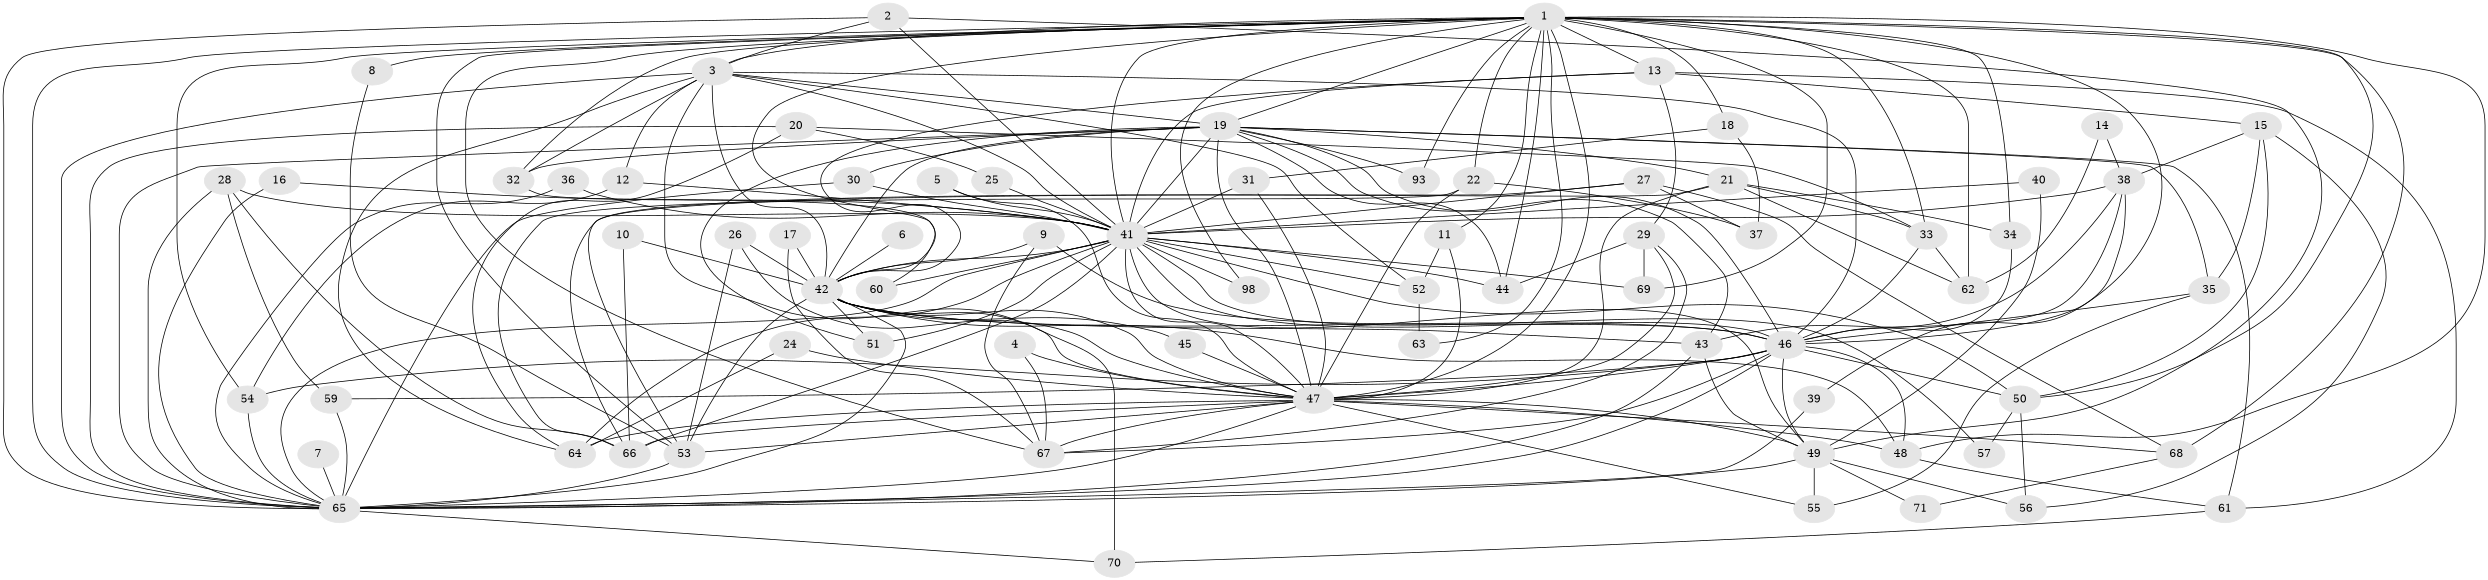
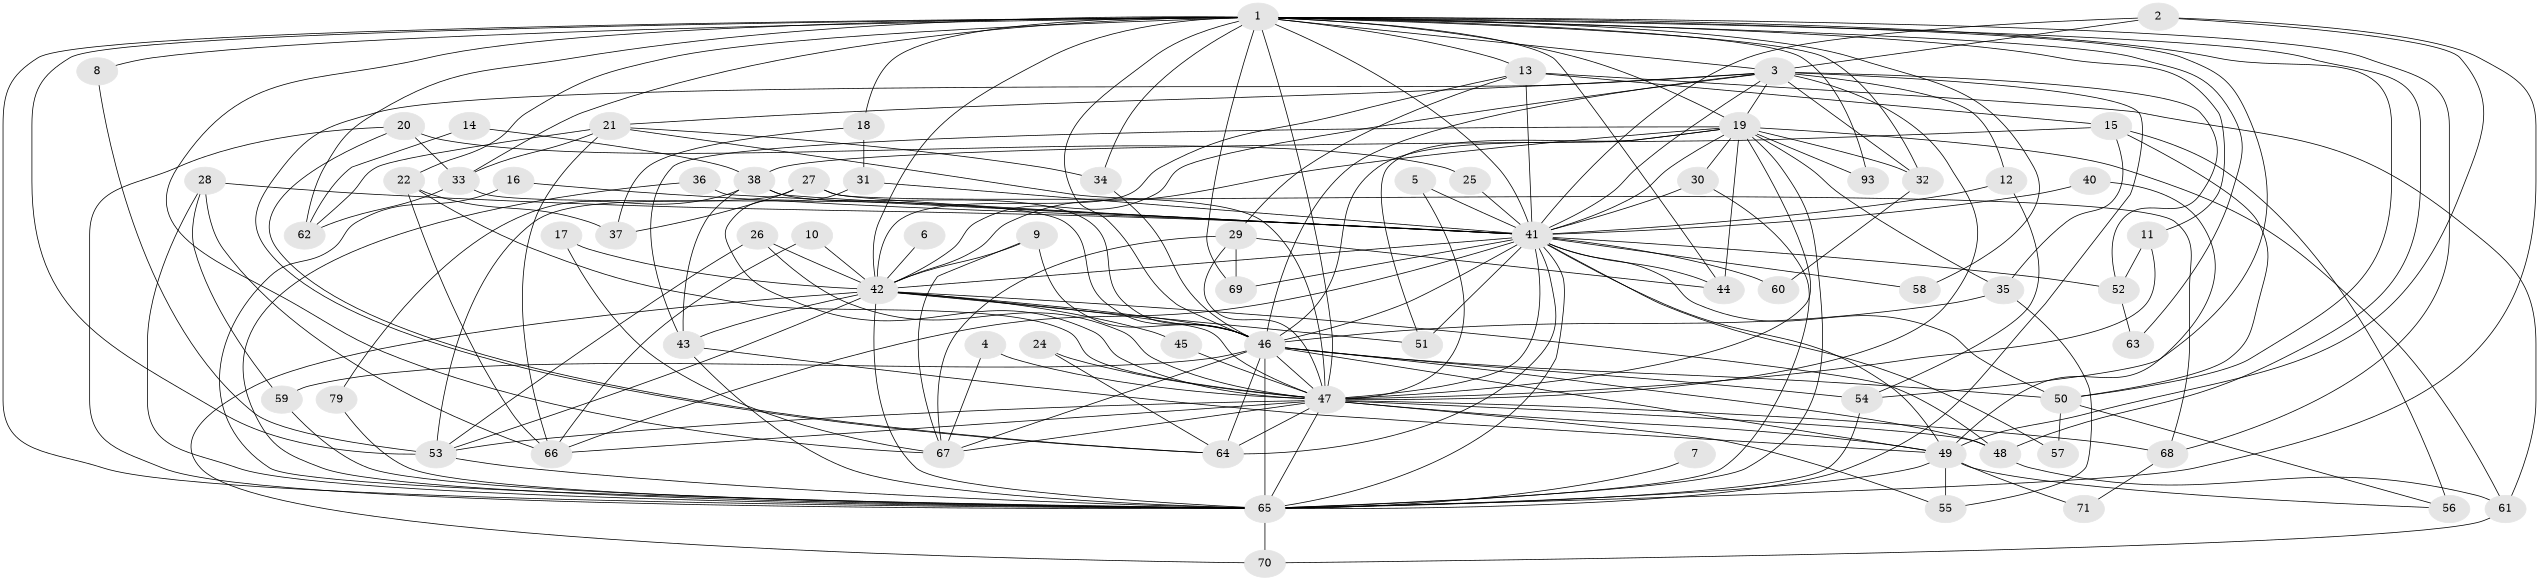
(1464, 143) -> (1192, 99)
(1249, 290) -> (1920, 290)
none -> (1250, 383)
(1814, 400) -> (337, 400)
